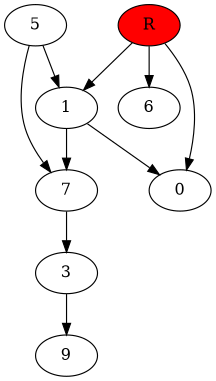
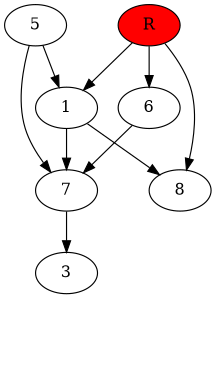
none -> (109, 148)
(180, 190) -> (180, 190)
(67, 356) -> none
